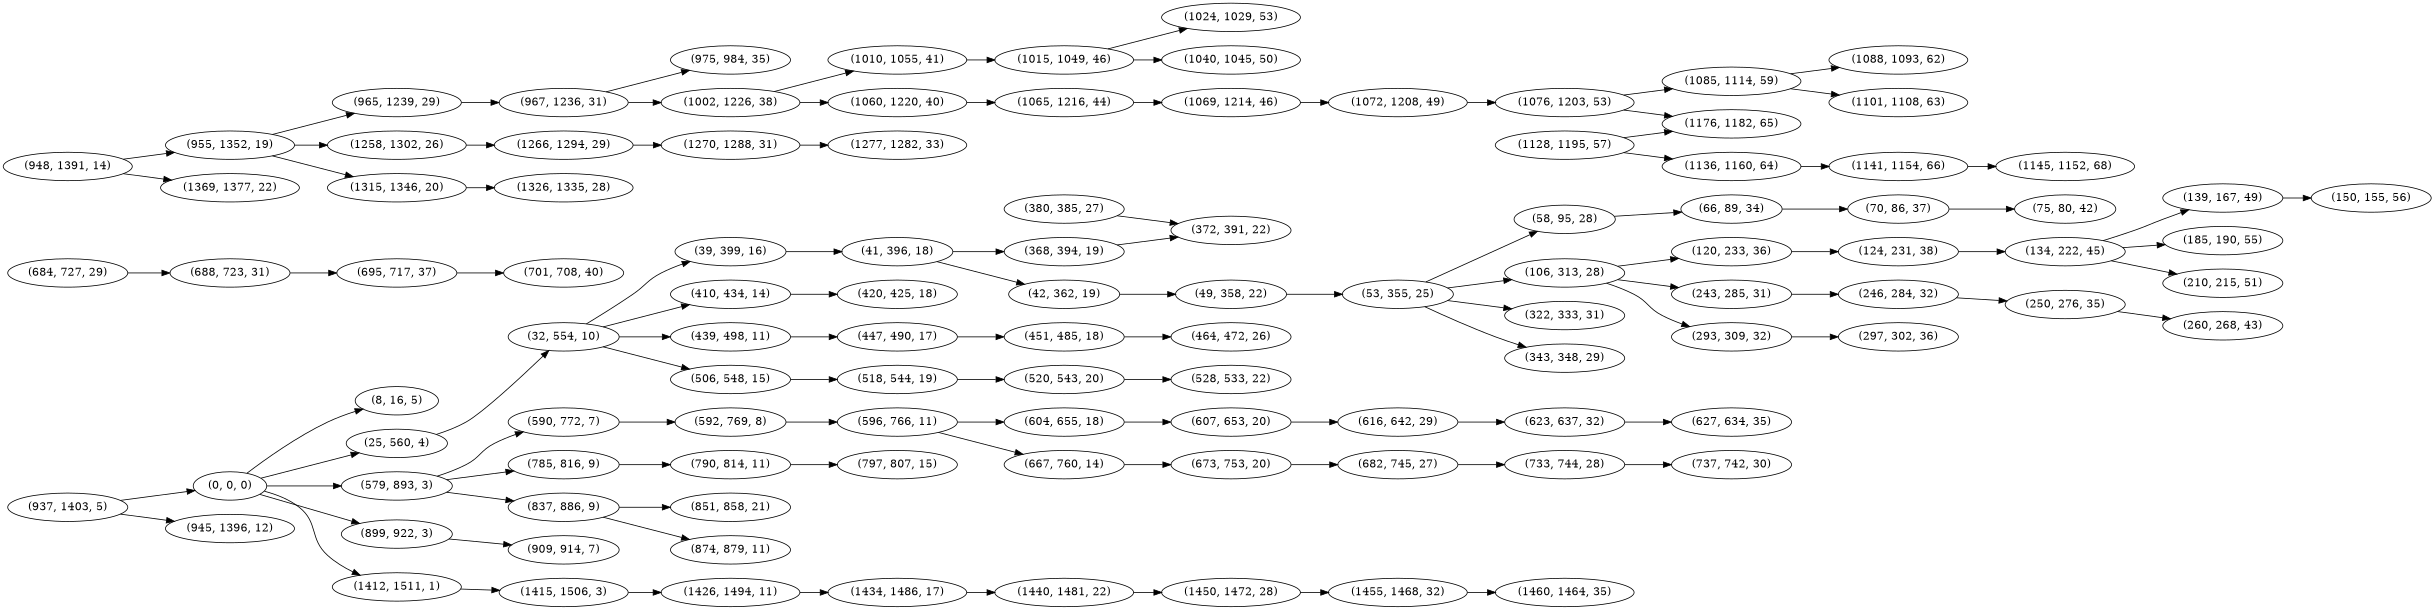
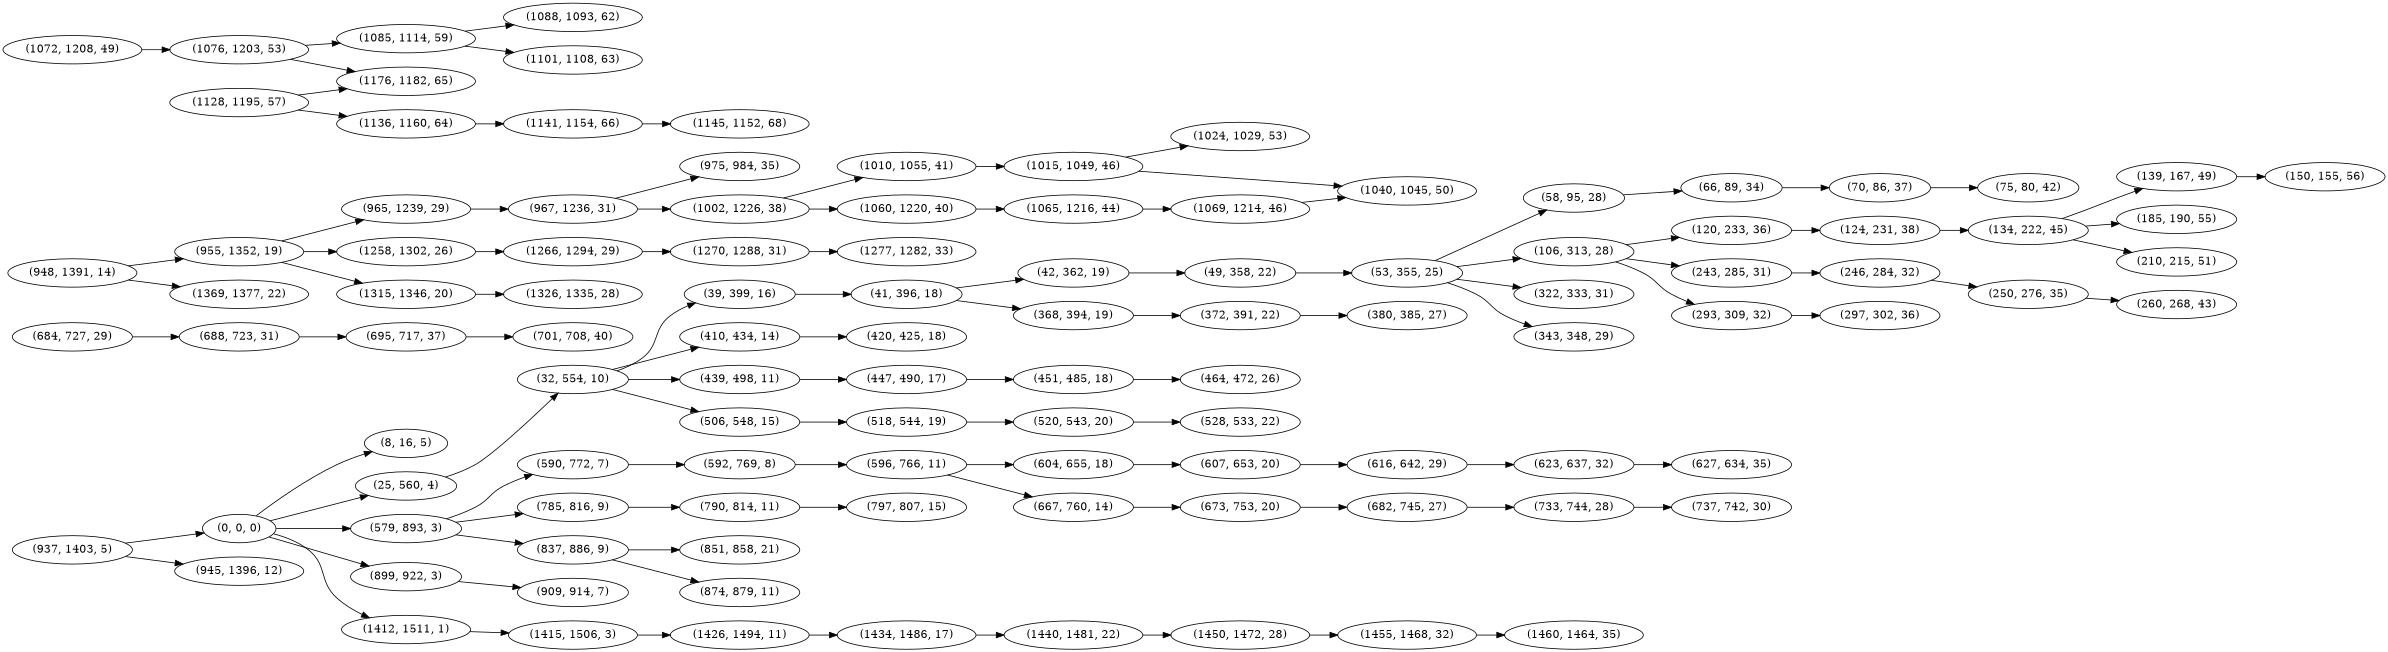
(1311, 103) -> (1320, 200)
(1144, 219) -> (1320, 316)
